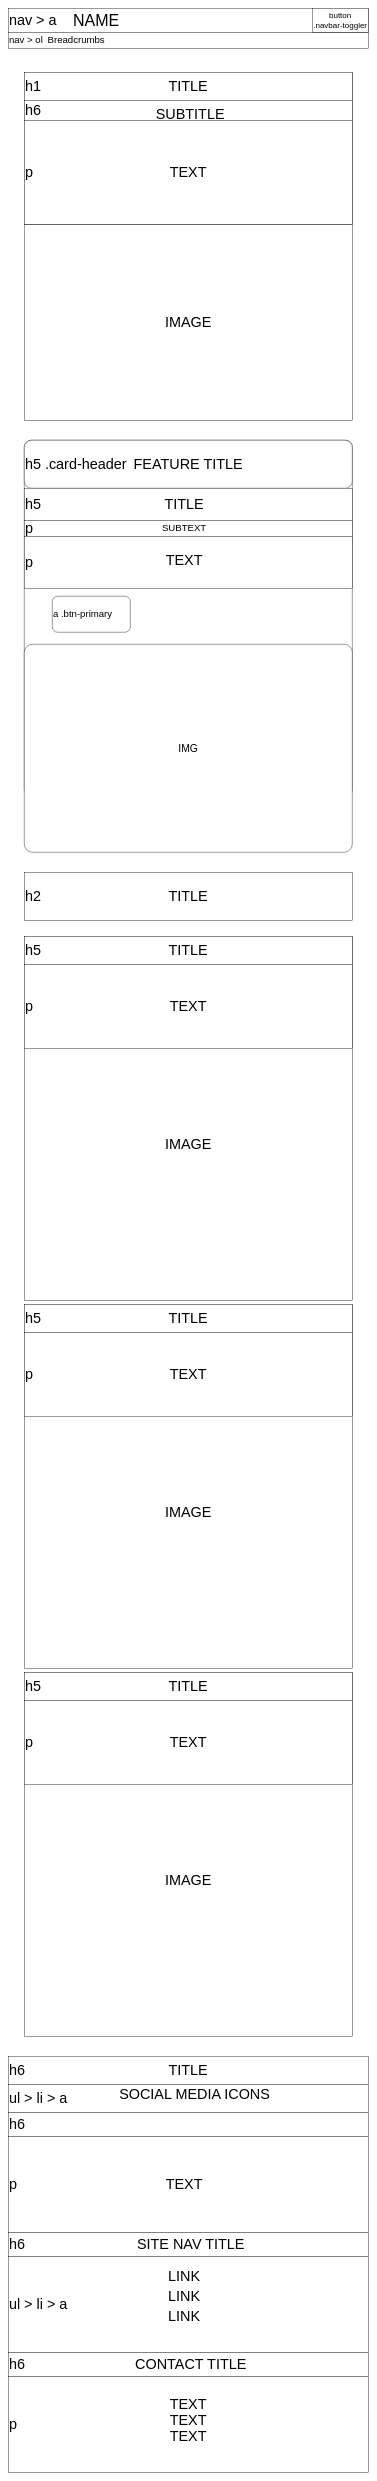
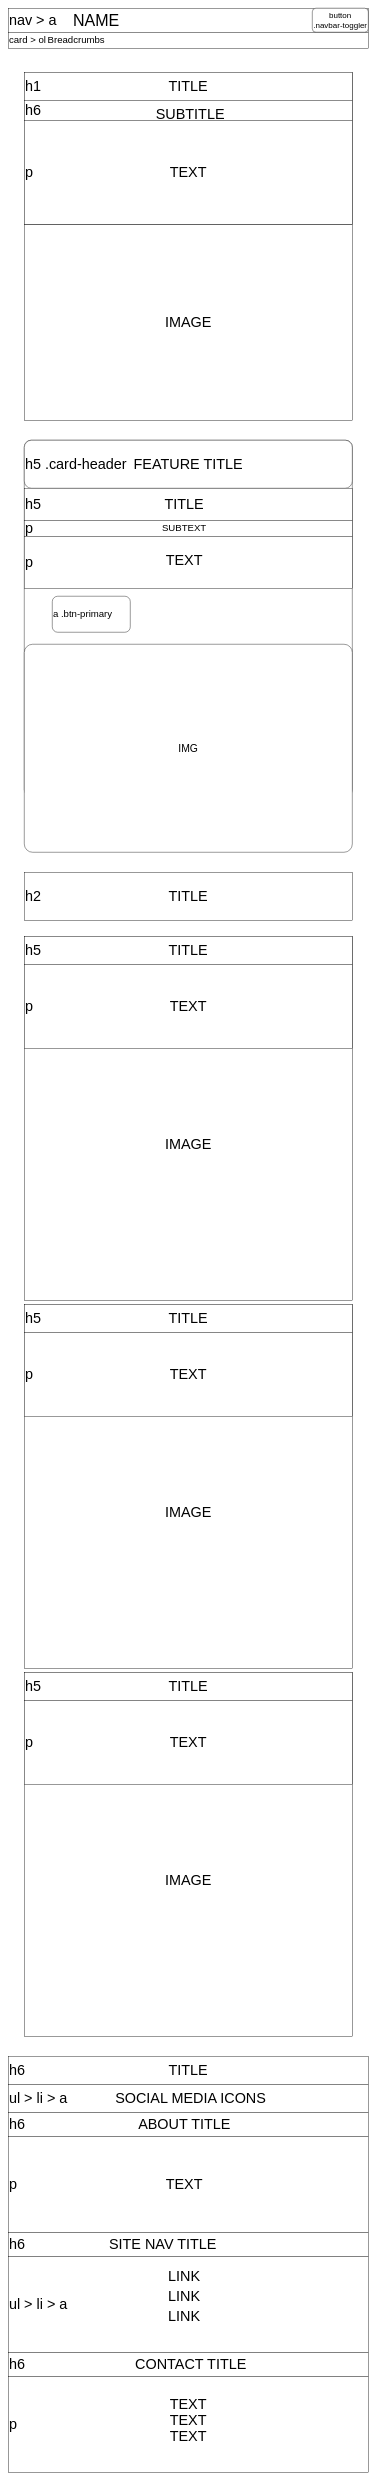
(340, 20) -> (340, 20)
(18, 40) -> (19, 40)
(195, 2094) -> (191, 2098)
none -> (184, 2124)
(191, 2244) -> (163, 2244)
